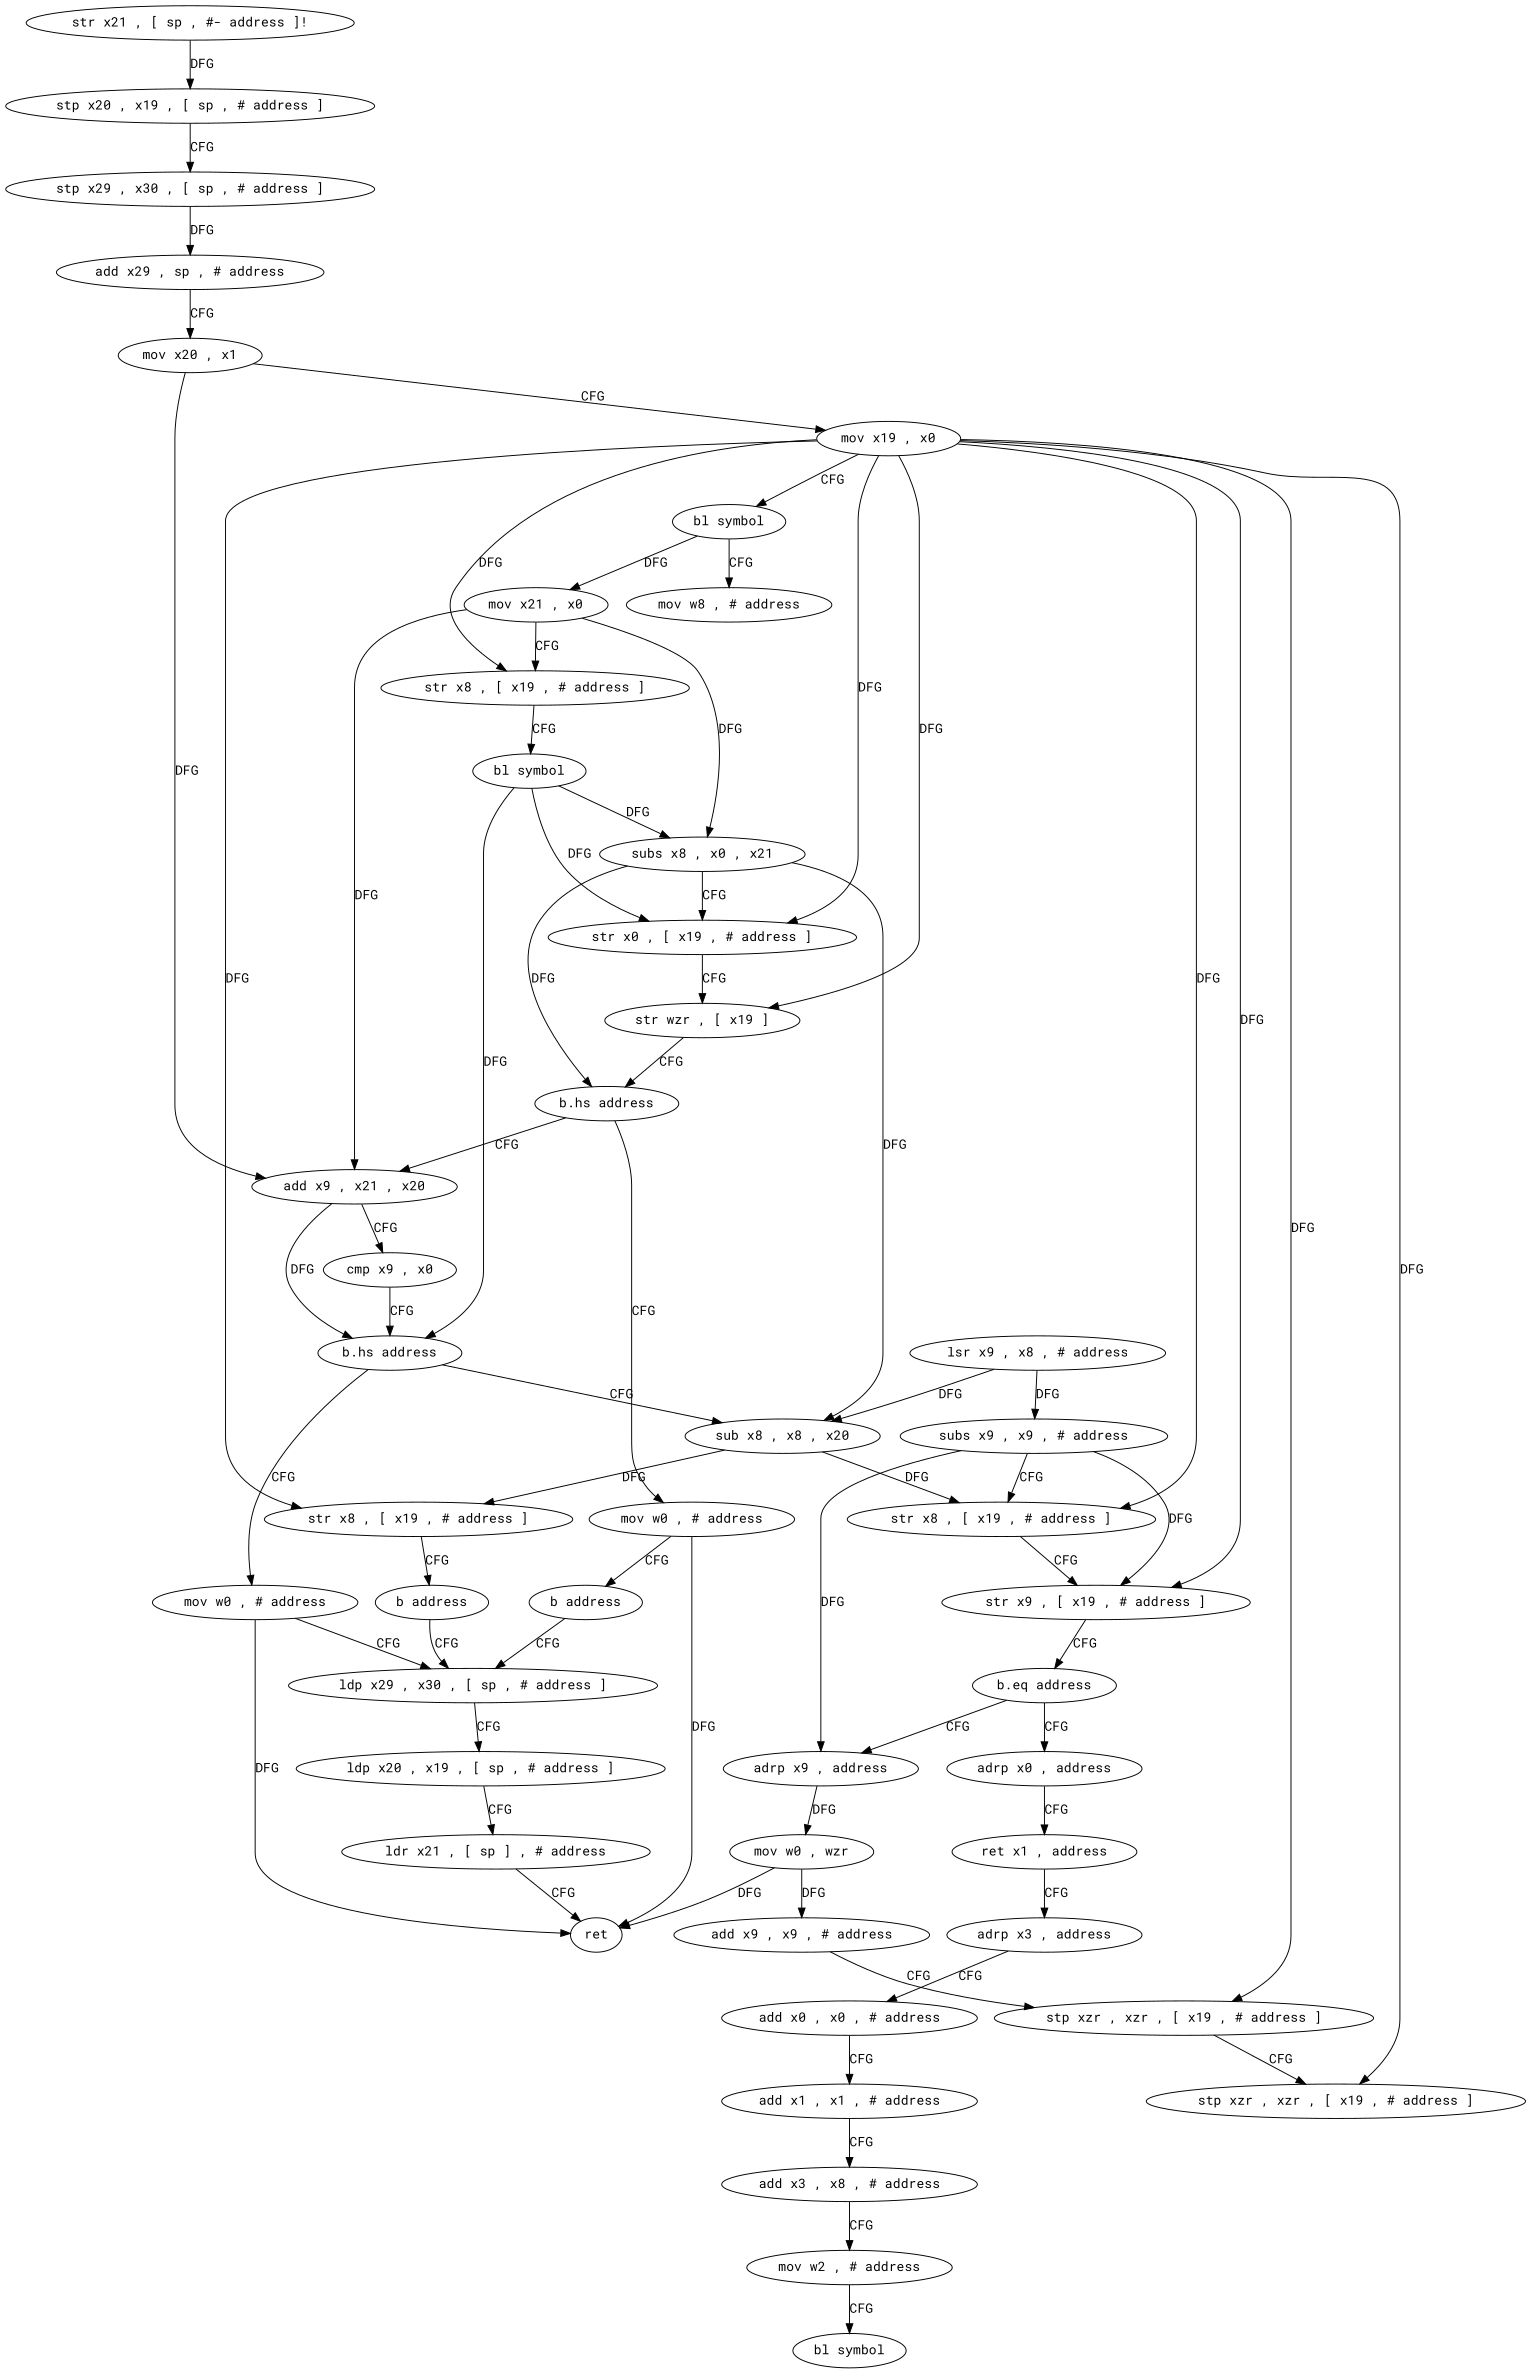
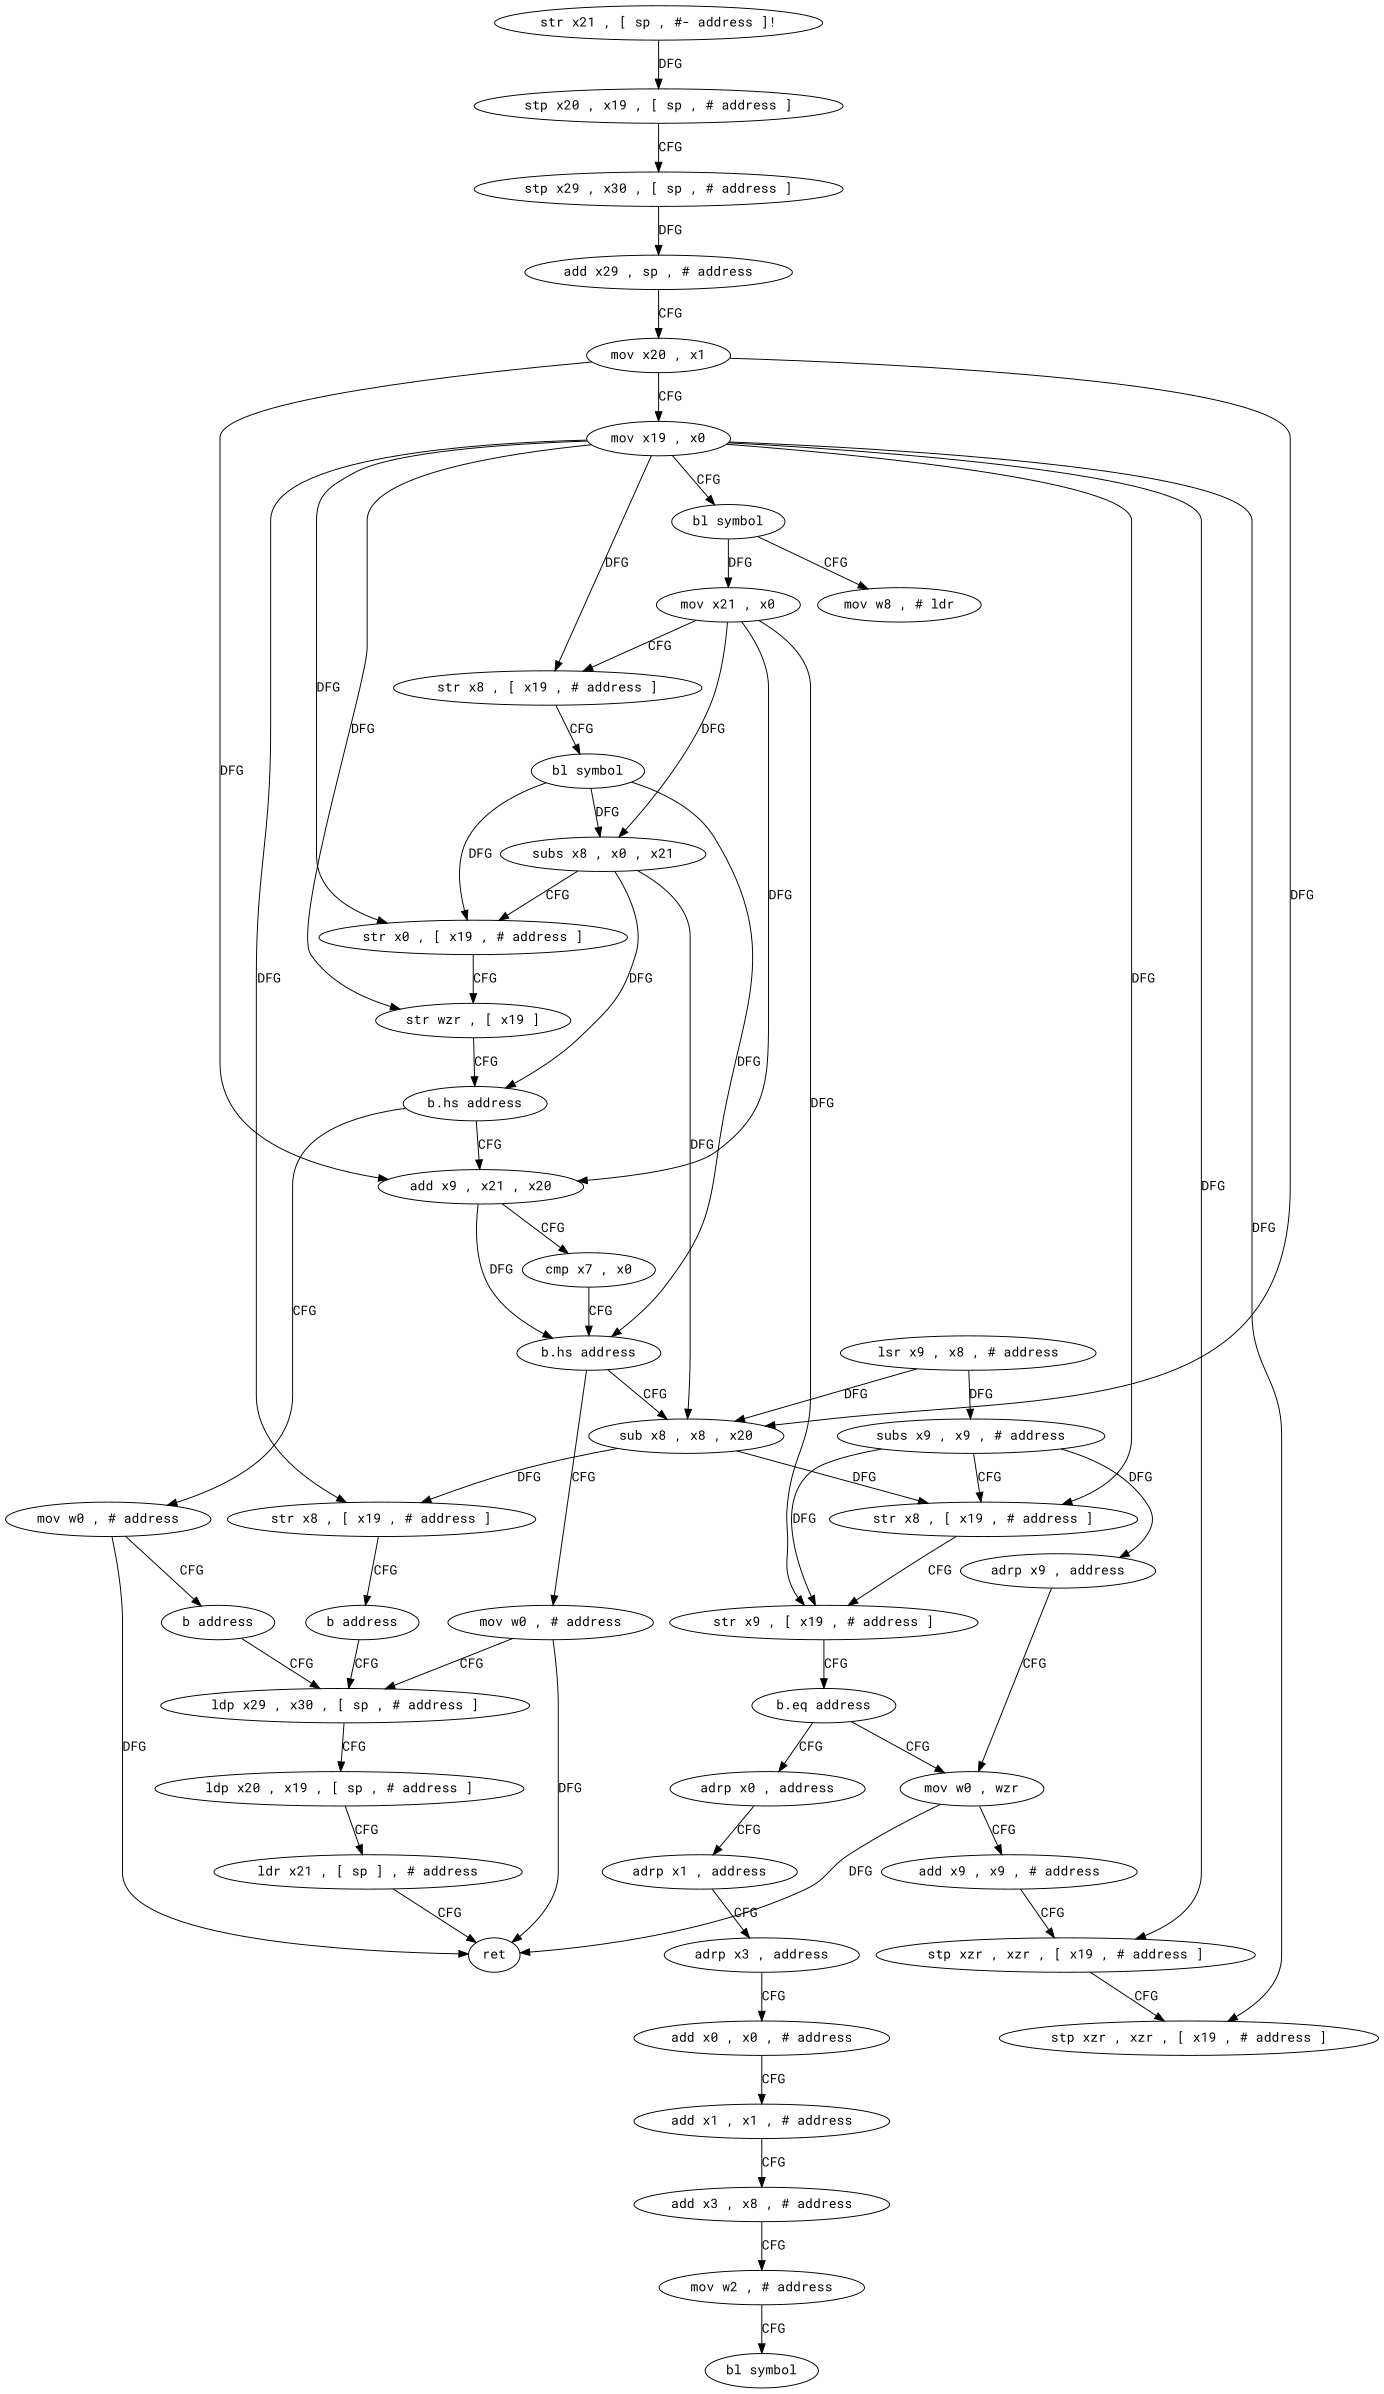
(729, 605) -> (899, 605)
none -> (1290, 843)
(1240, 915) -> (811, 1101)
(390, 1270) -> (589, 1270)
(939, 1725) -> (894, 1745)
(824, 1810) -> (1035, 1664)
(1044, 1852) -> (700, 1872)
(814, 1893) -> (1004, 1830)
